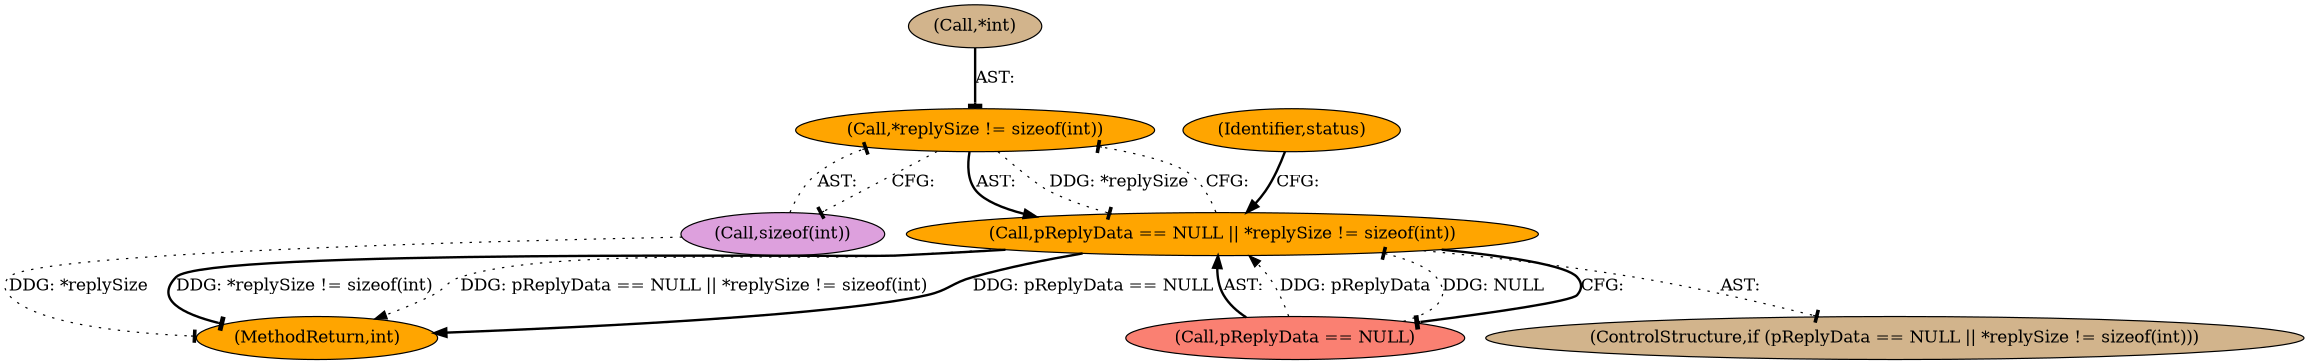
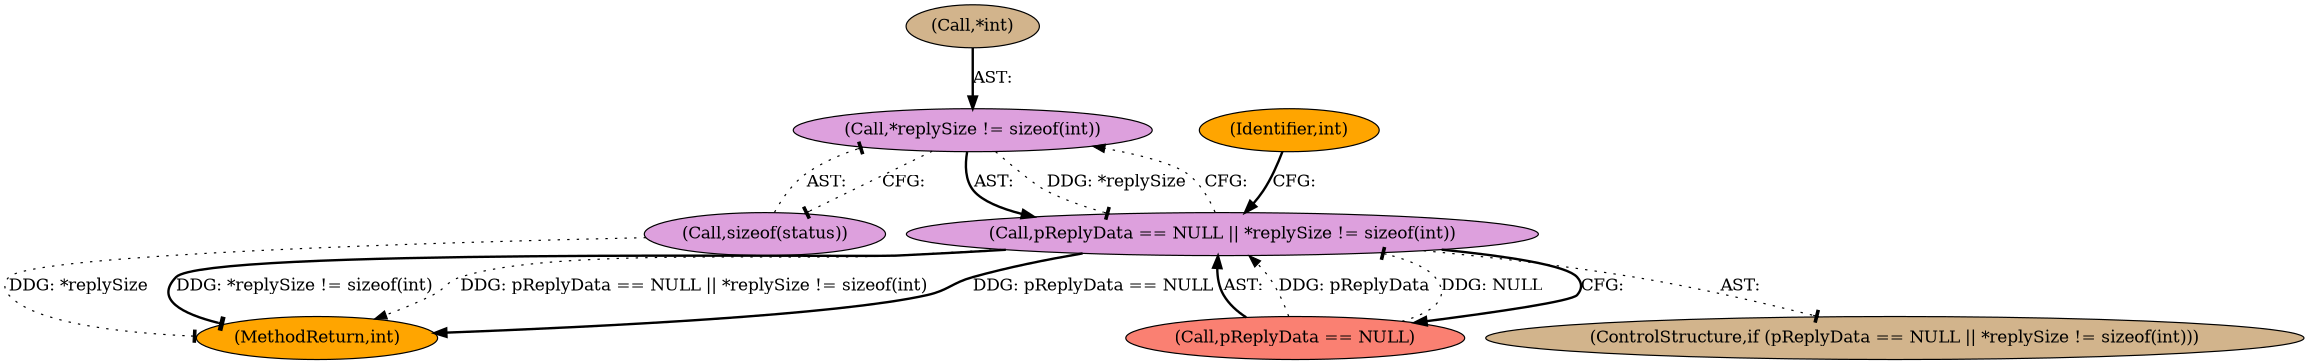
(975, 75) -> (973, 72)
(975, 130) -> (973, 130)
(1292, 130) -> (1289, 130)
(1170, 164) -> (1170, 165)
(783, 234) -> (765, 234)
(1222, 234) -> (1222, 234)
(1577, 295) -> (1579, 293)
